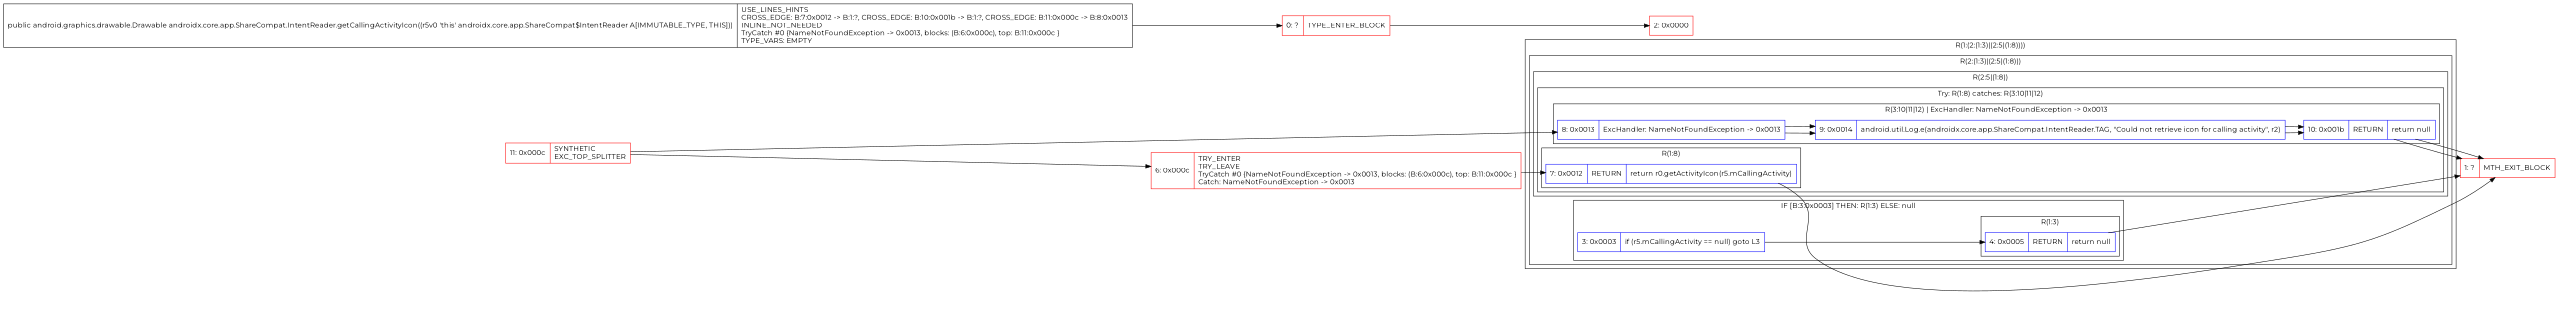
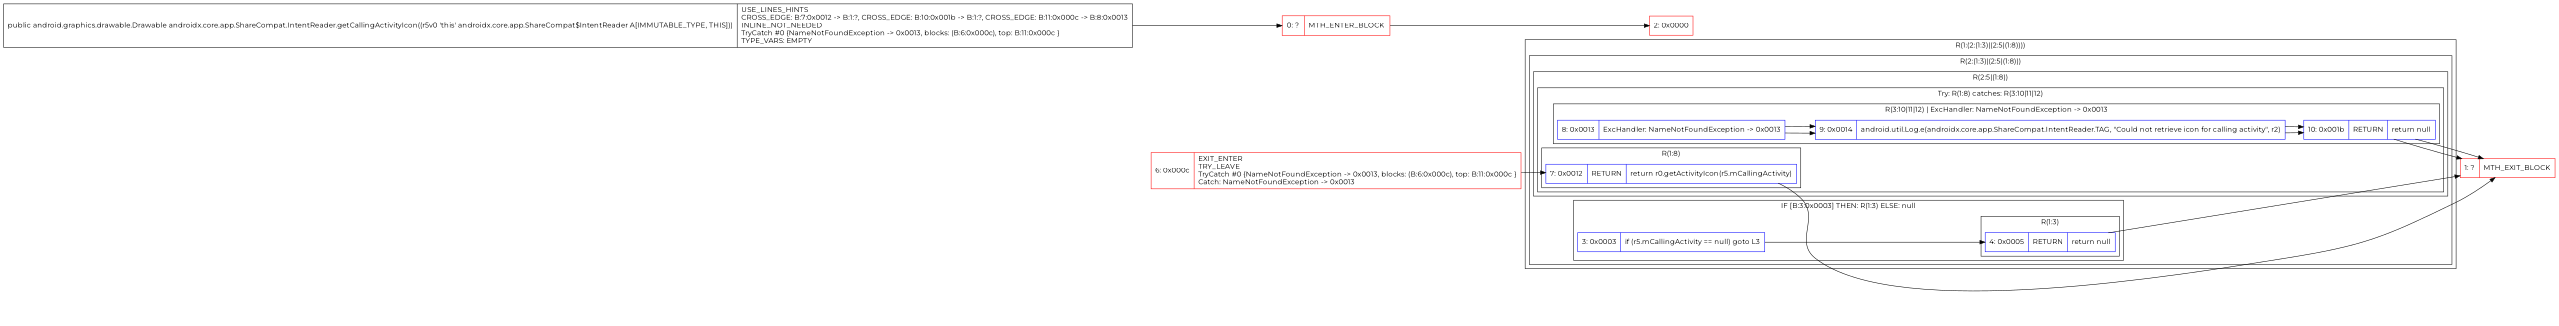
(1347, 25) -> (1347, 25)
(568, 153) -> none
(1220, 159) -> (1221, 159)
